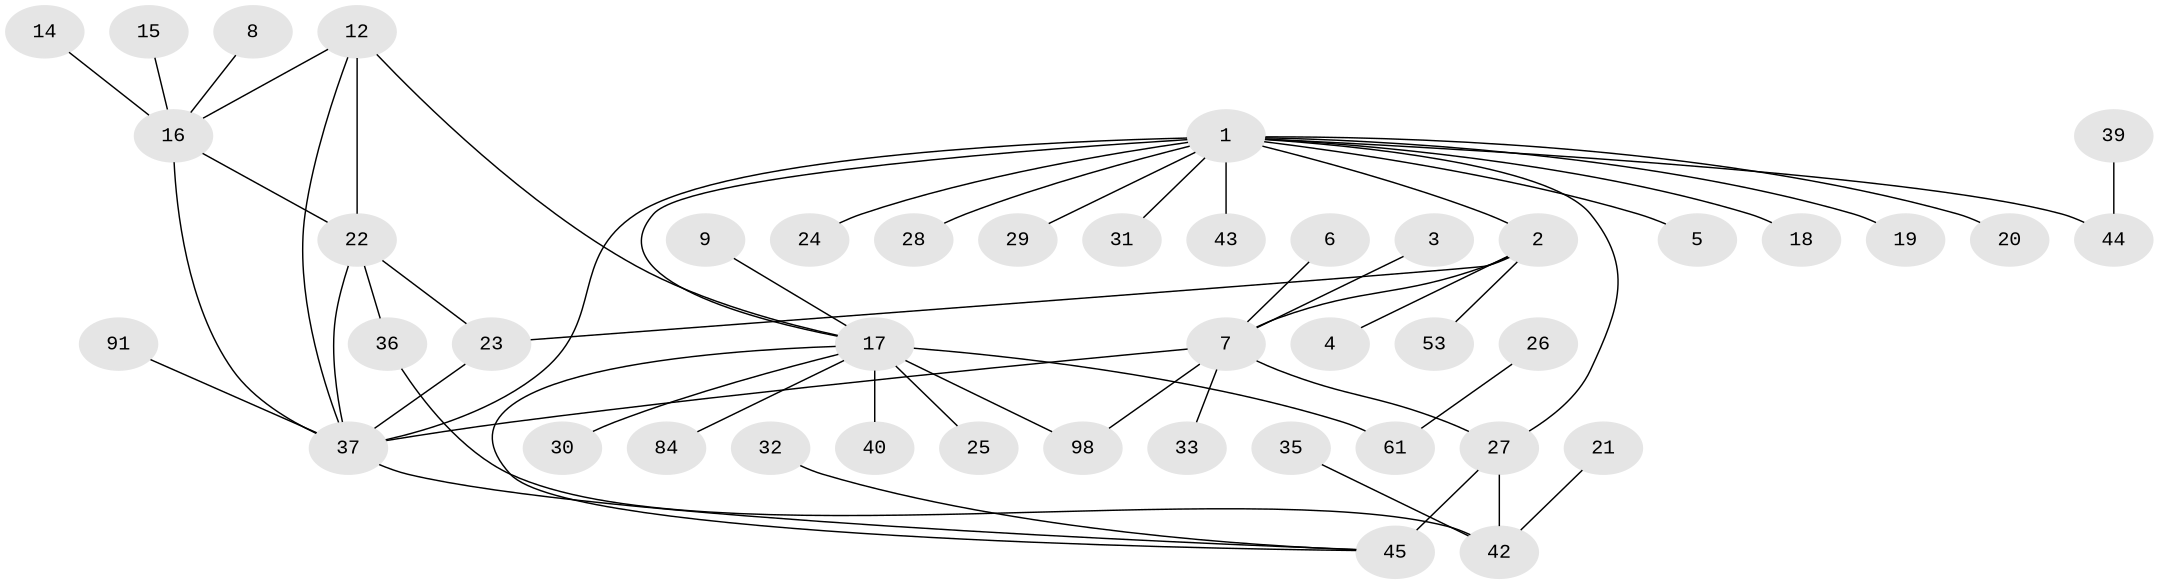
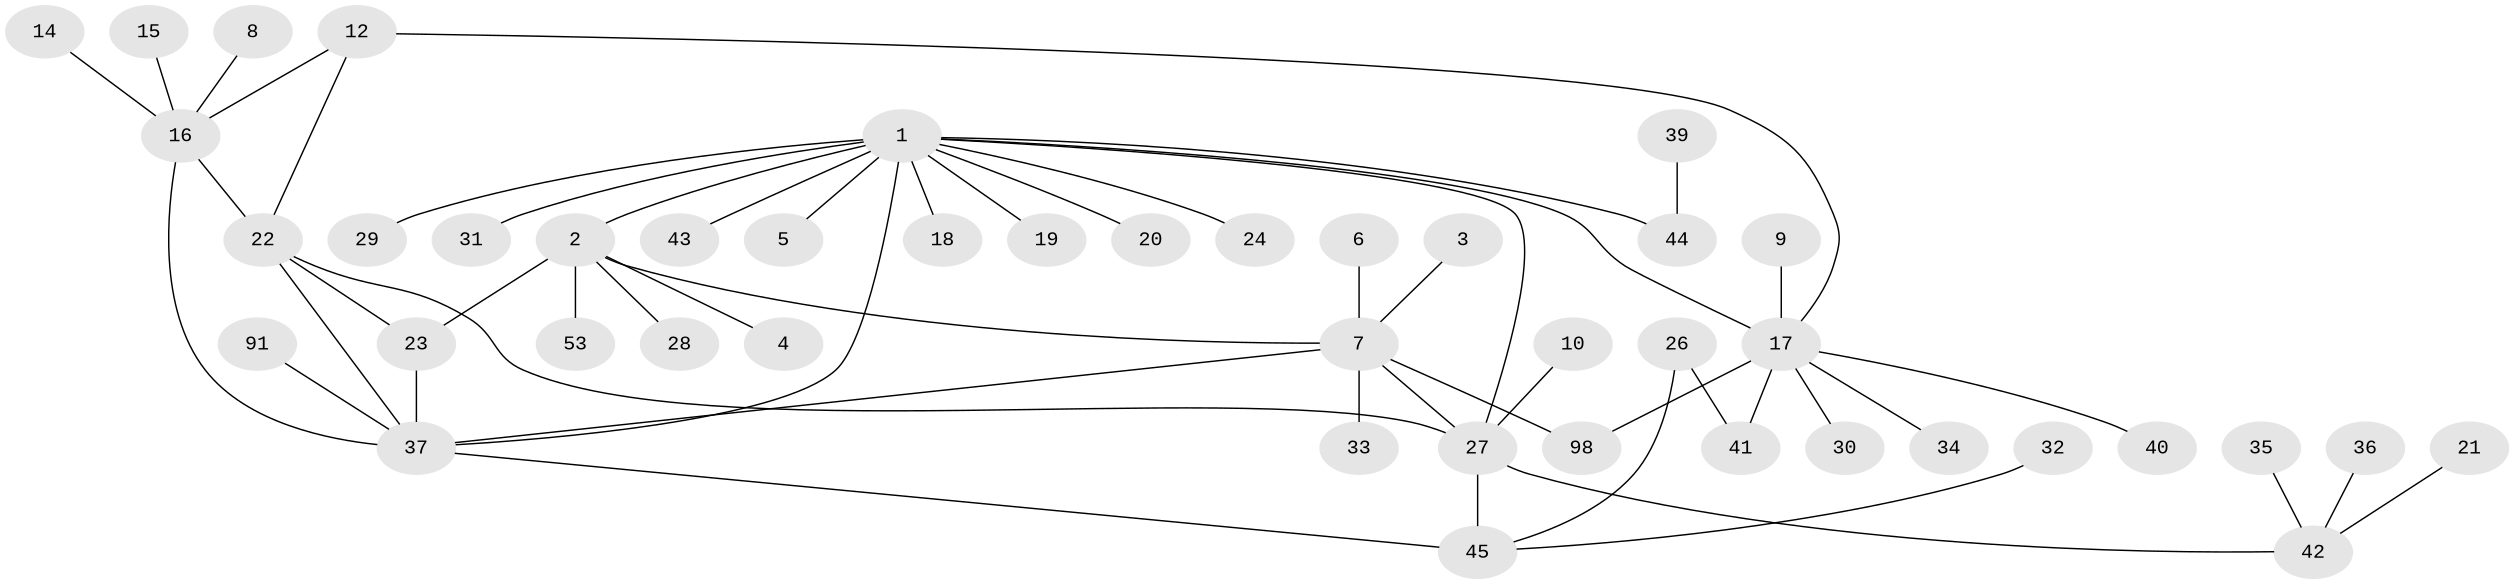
(1066, 180) -> (627, 292)
(303, 239) -> none
(372, 292) -> (852, 410)
none -> (1573, 344)
(667, 448) -> (1949, 448)
(979, 448) -> none
(1395, 448) -> (1741, 448)
(788, 528) -> (1624, 484)
